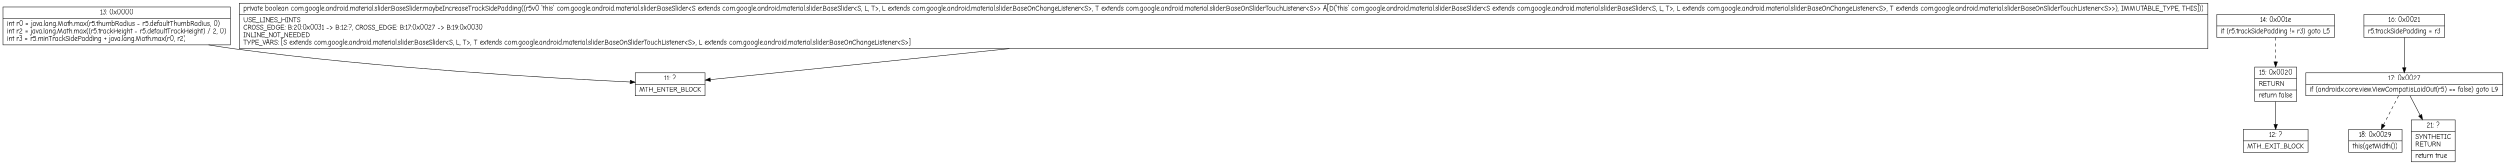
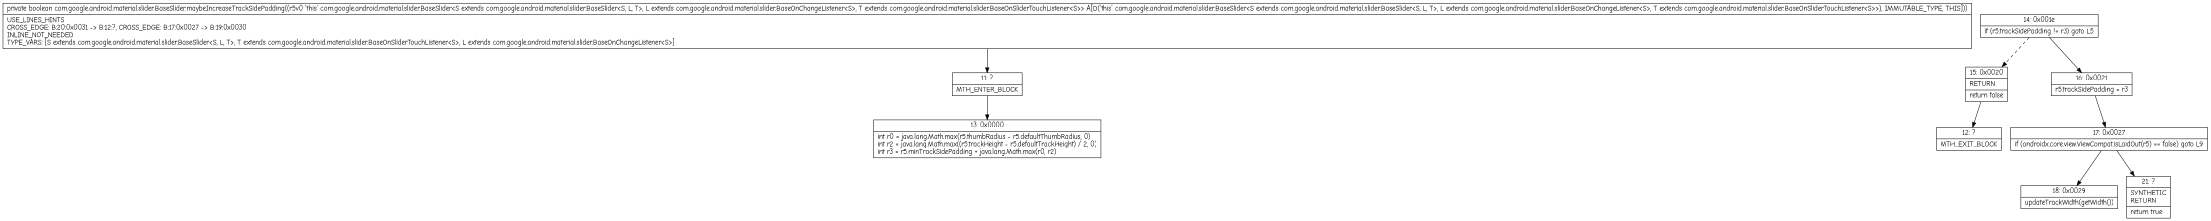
none -> (2064, 53)
(419, 68) -> (987, 105)
(2391, 110) -> (2091, 166)
(2375, 146) -> (2069, 203)
